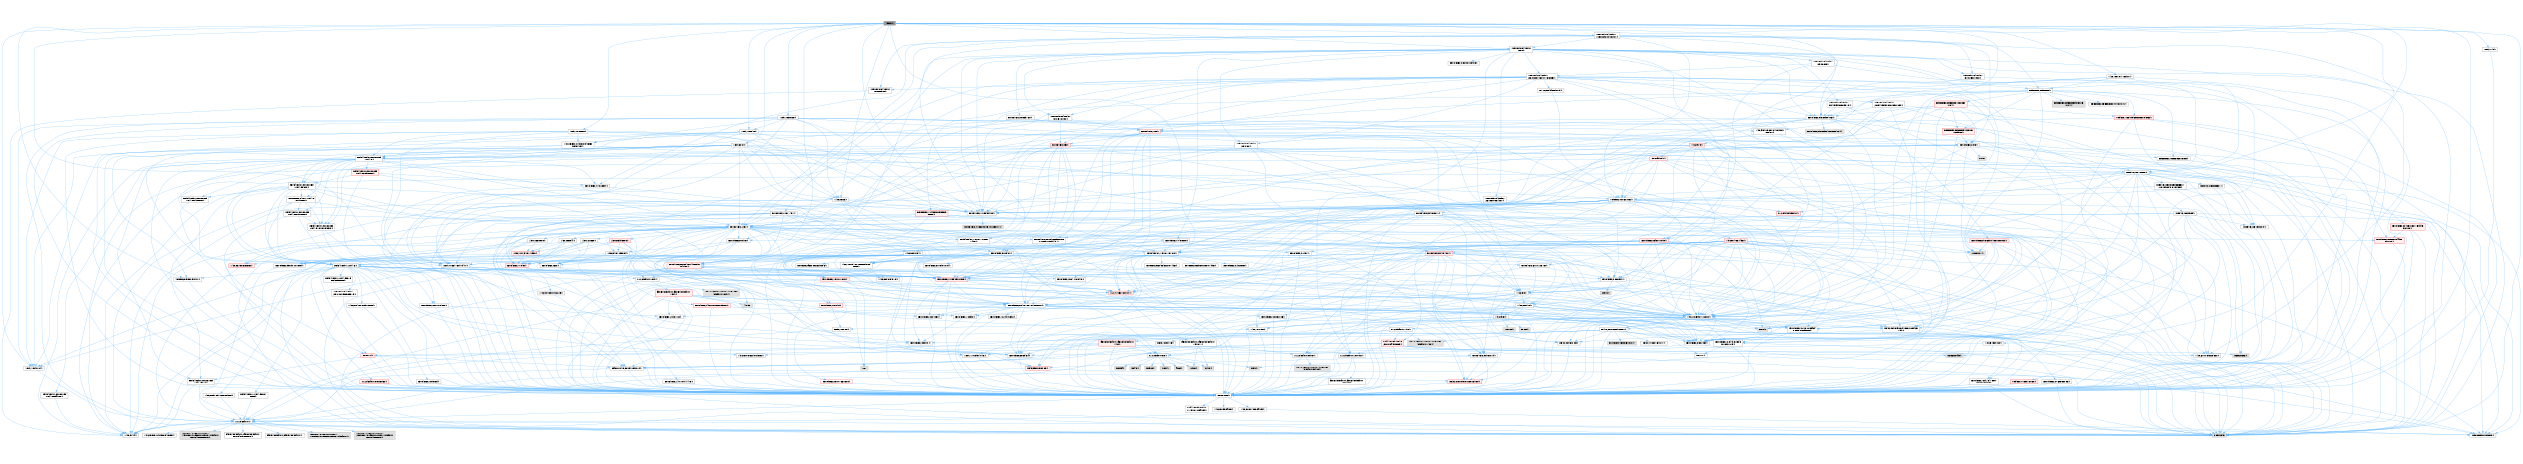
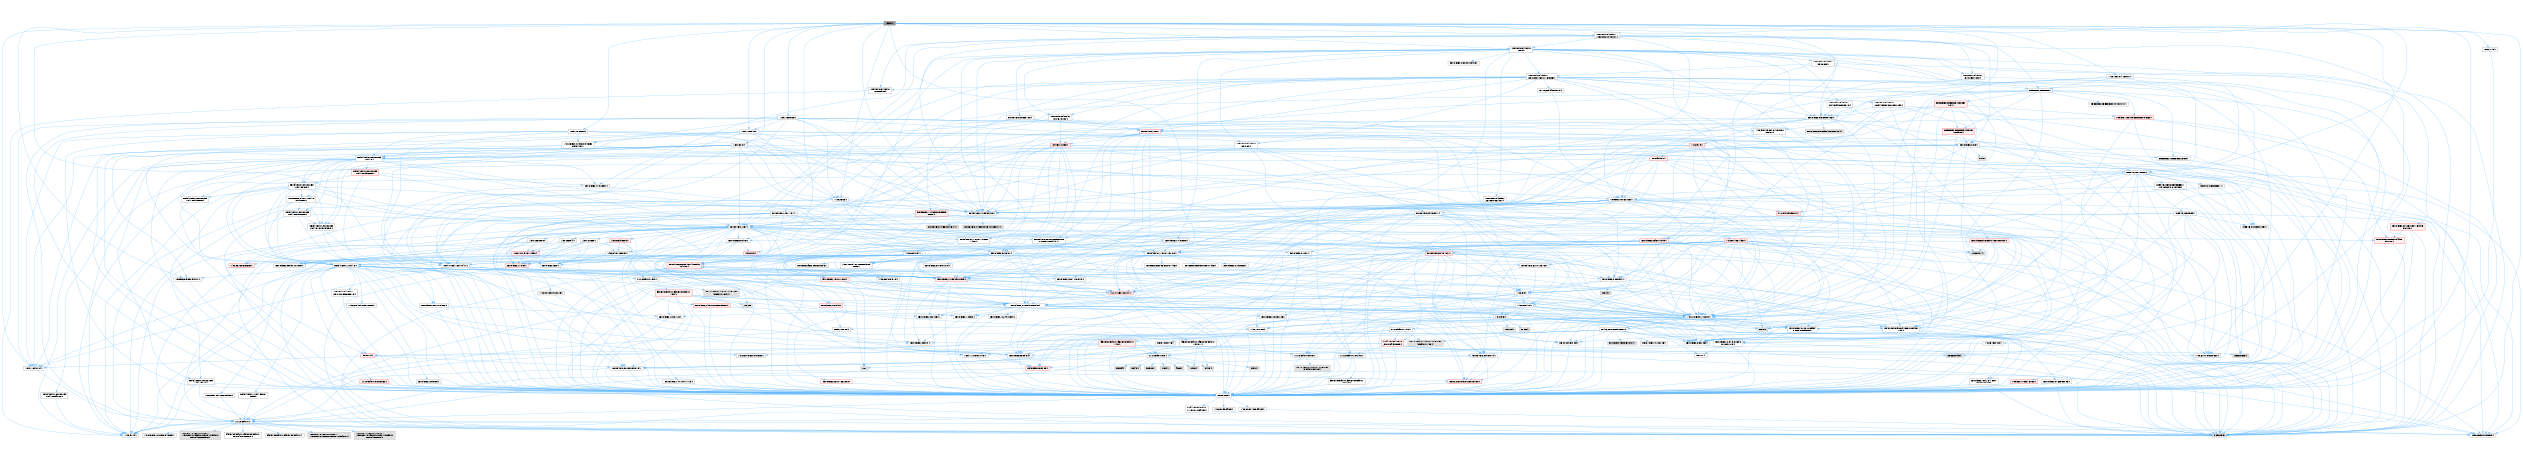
(1852, 85) -> (2052, 84)
(2069, 104) -> none
(1060, 145) -> (1060, 145)
(2127, 154) -> (2188, 75)
none -> (943, 227)
(2255, 227) -> (2255, 227)
none -> (751, 253)
(338, 279) -> none
(747, 306) -> (747, 306)
(1026, 306) -> (1026, 306)
(1654, 343) -> (1654, 343)
(230, 352) -> (291, 257)
(1735, 357) -> (2123, 301)
none -> (1002, 362)
(289, 368) -> (211, 362)
(627, 368) -> (627, 368)
none -> (718, 383)
